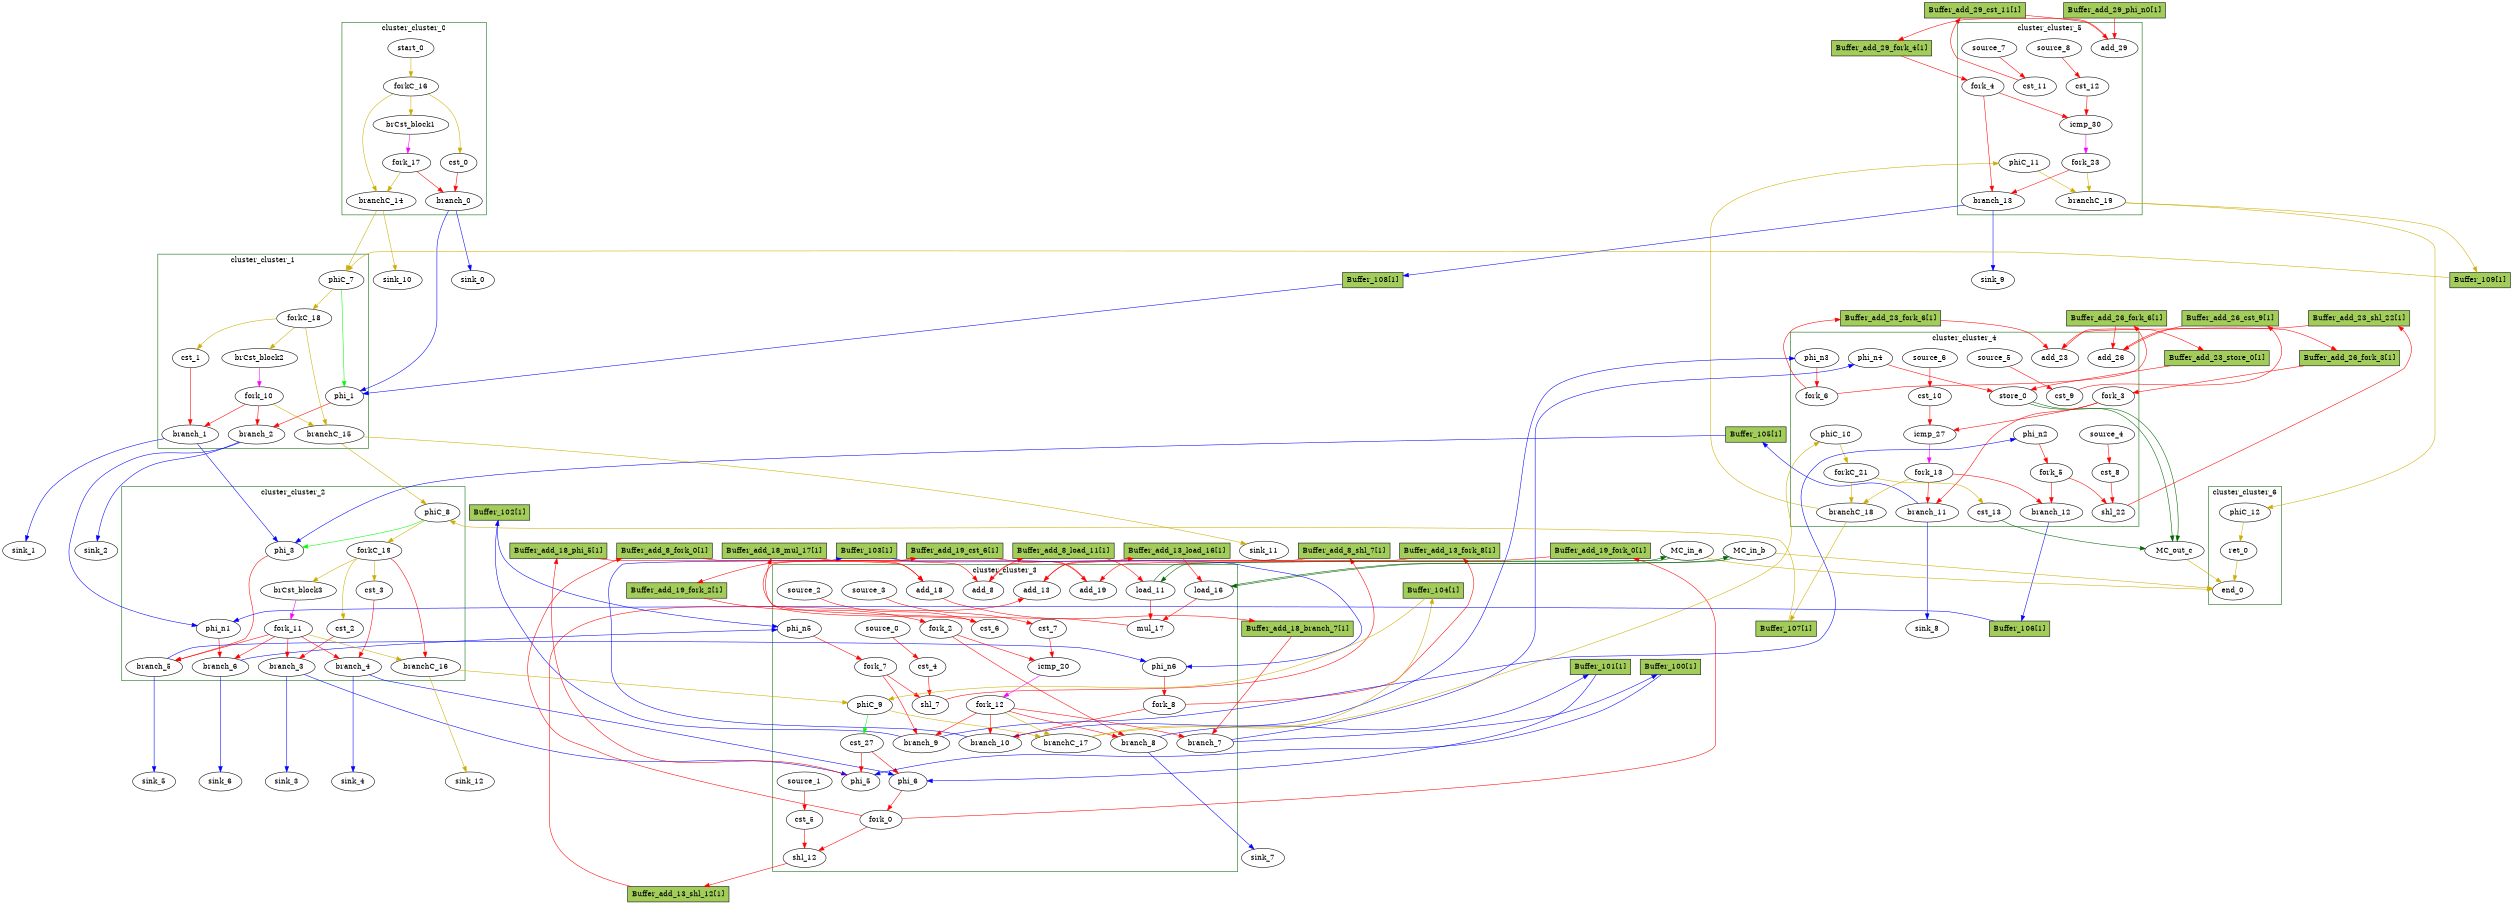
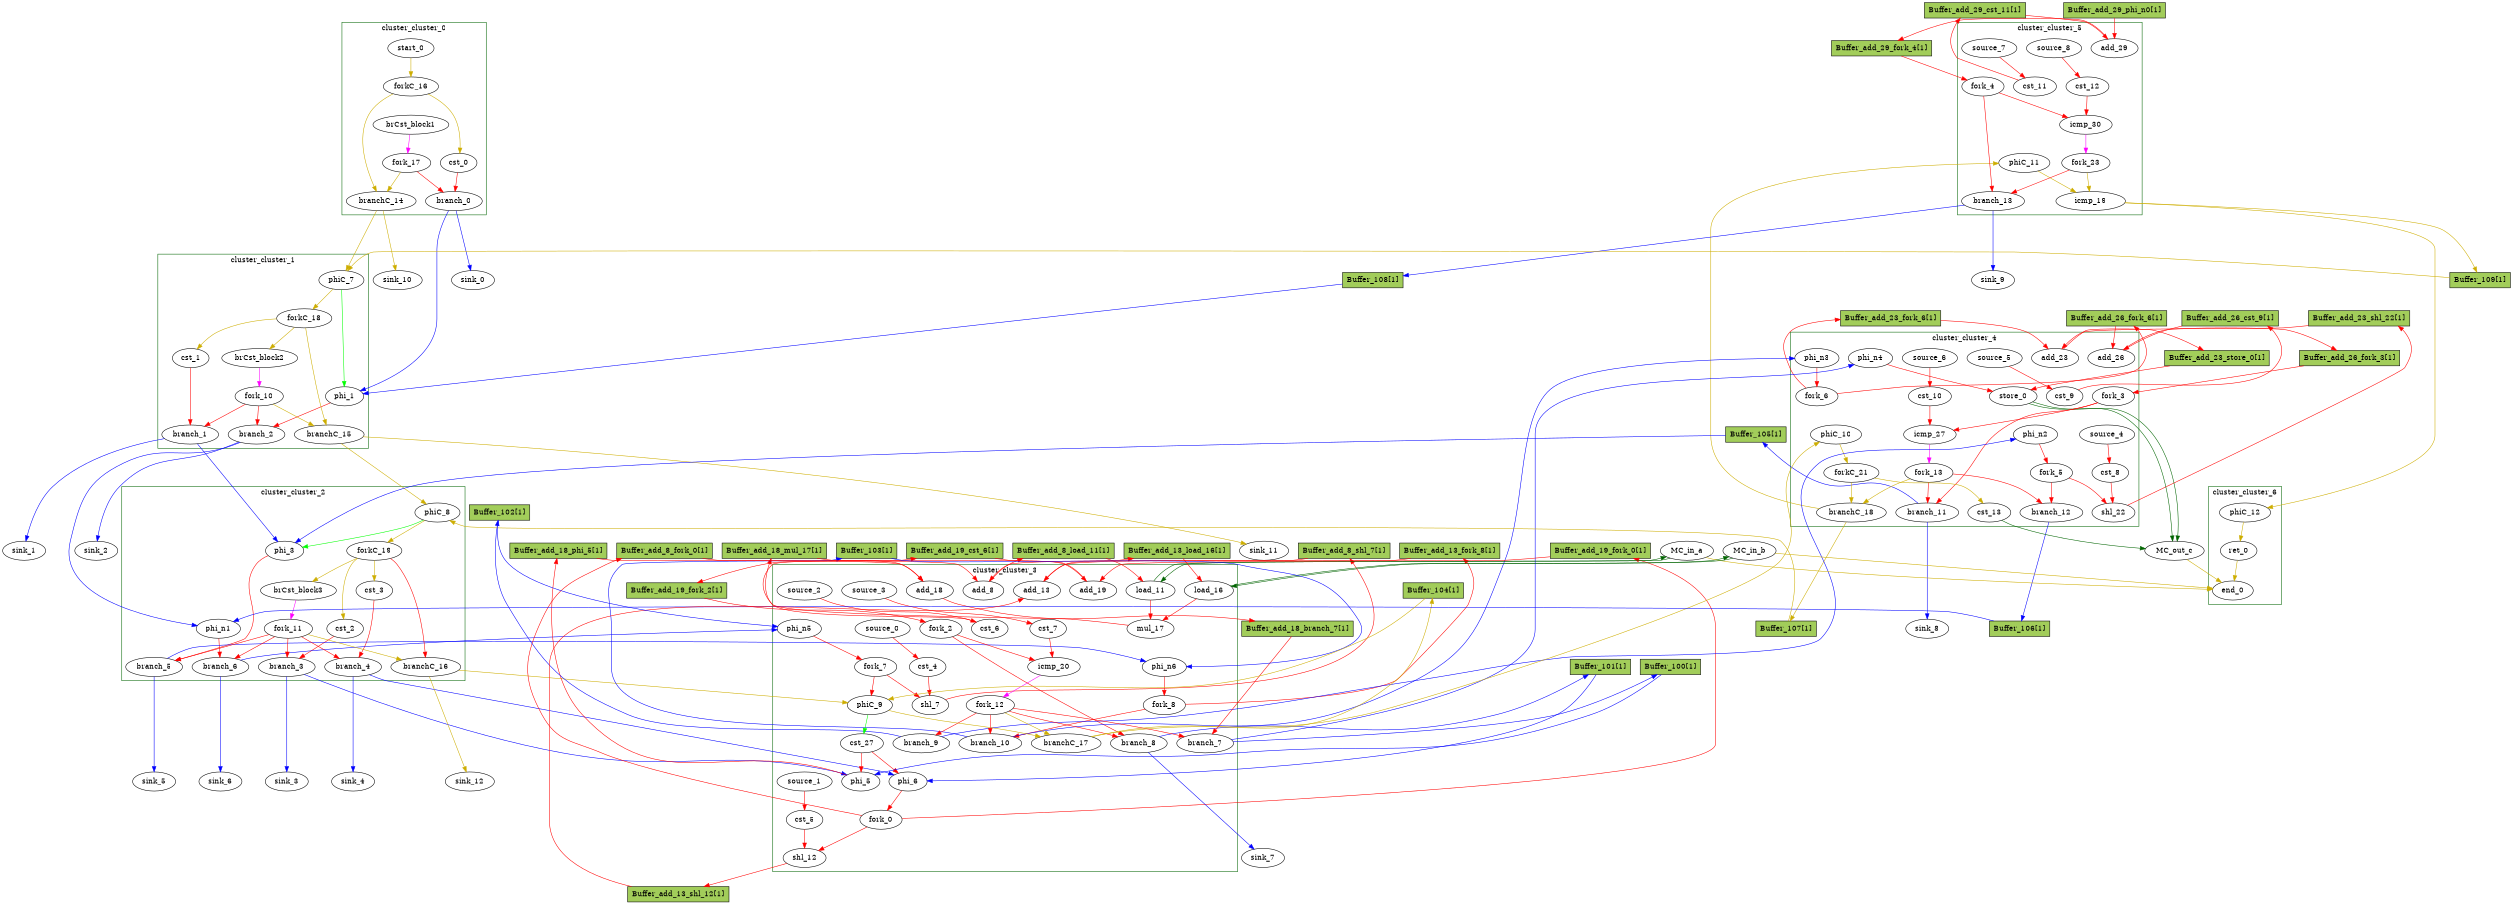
(411, 103) -> none
(2091, 201) -> (2091, 201)
(900, 701) -> (873, 683)
